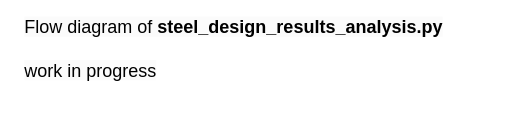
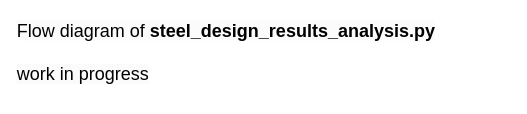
(270, 53) -> (263, 57)
